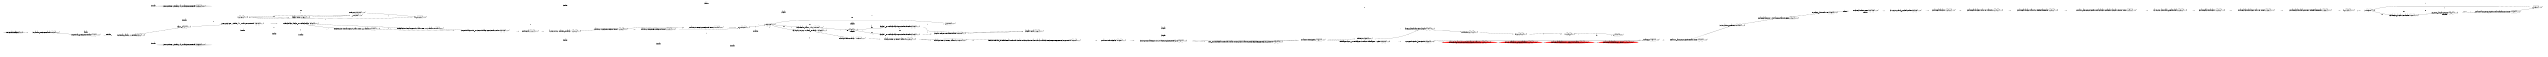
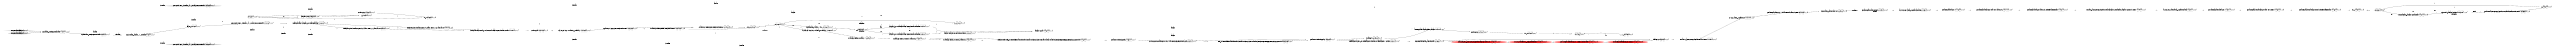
(301, 11) -> (310, 9)
none -> (19, 31)
